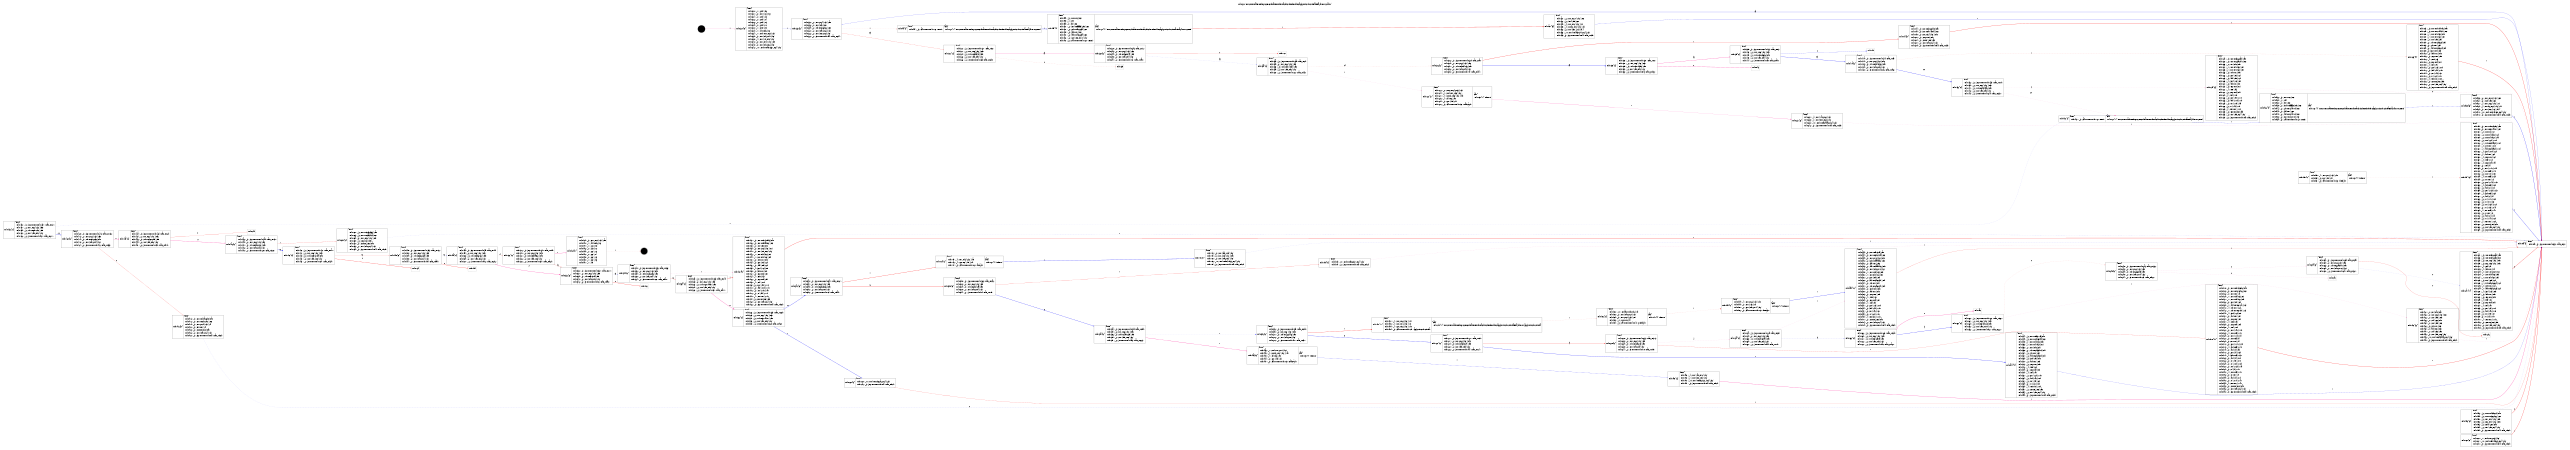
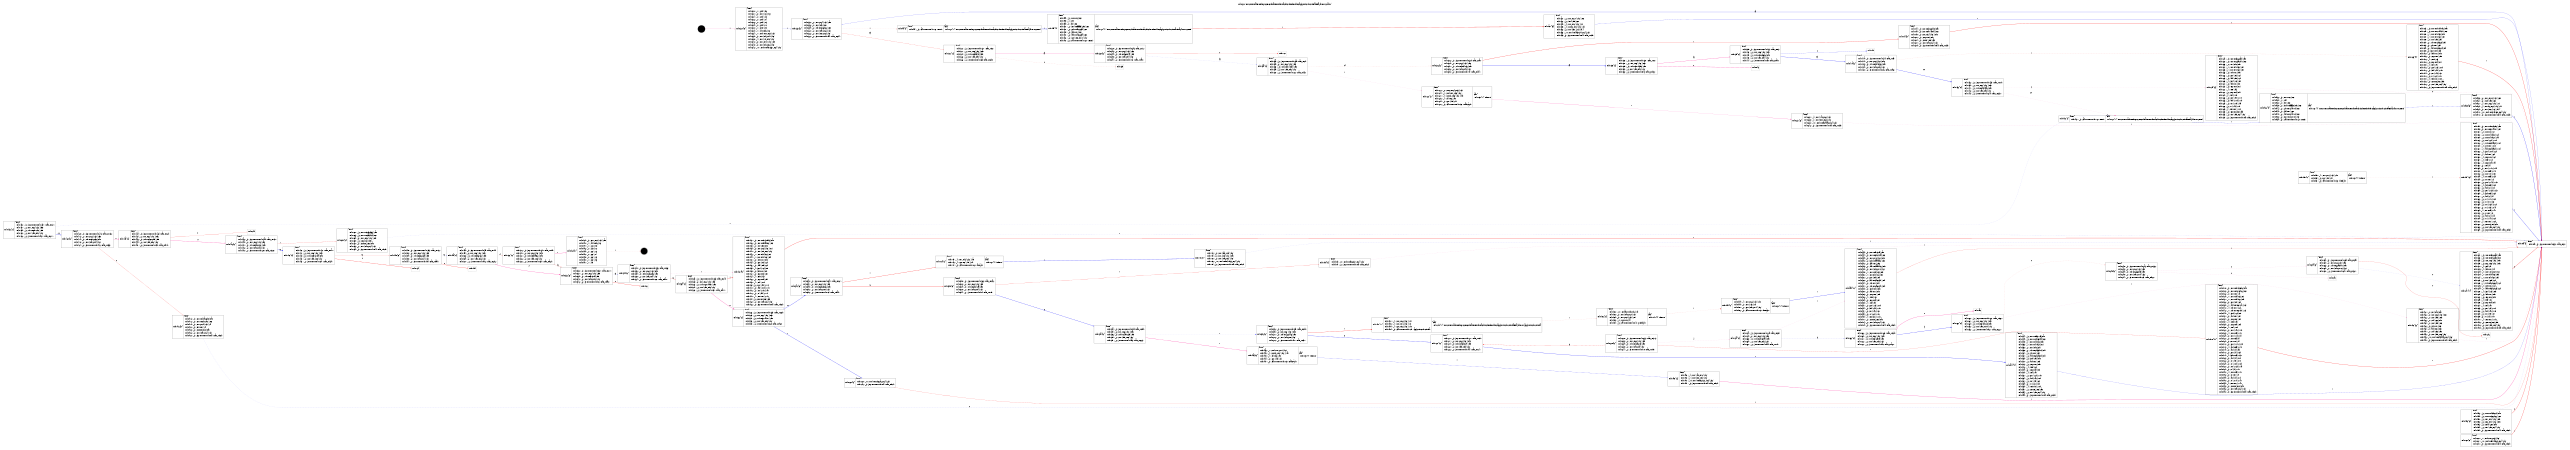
(1544, 344) -> (1545, 346)
